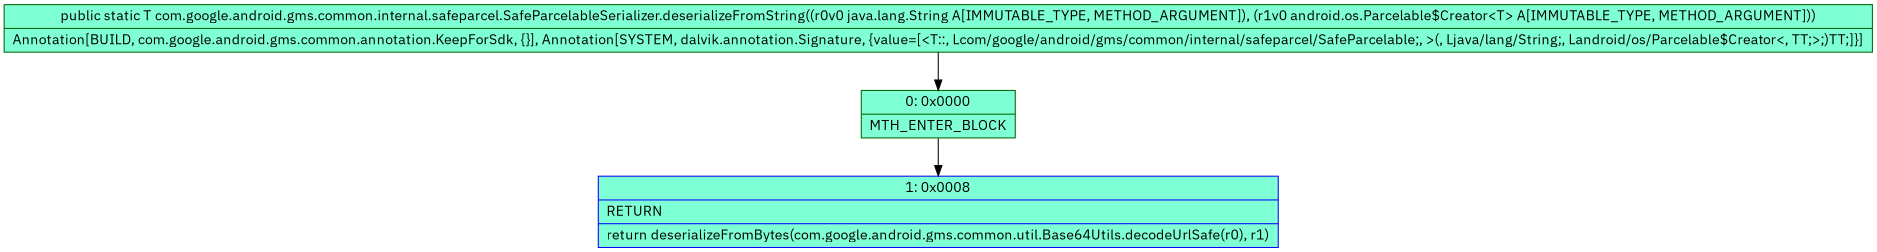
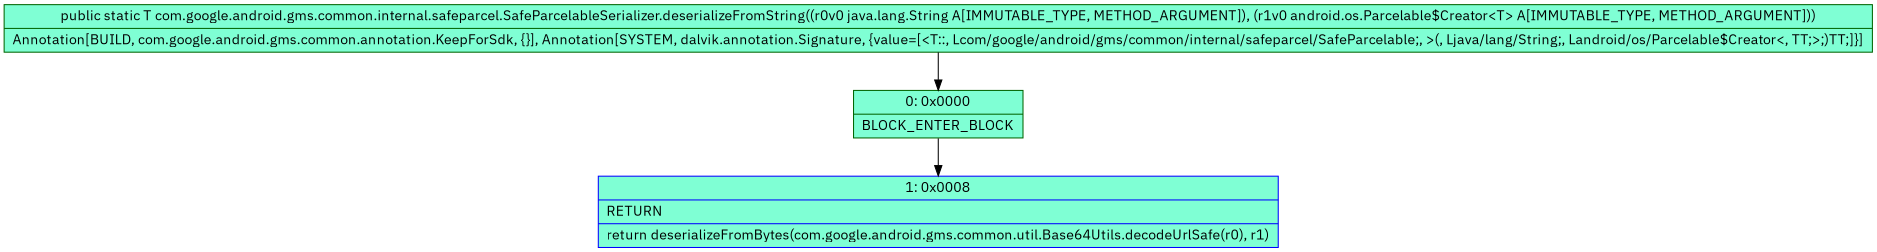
(938, 126) -> (938, 126)
